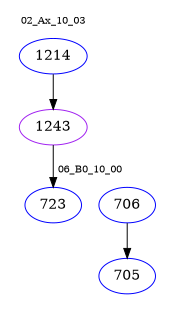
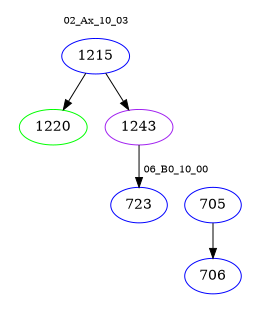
(53, 56) -> (96, 56)
none -> (53, 127)
(127, 236) -> (213, 236)
